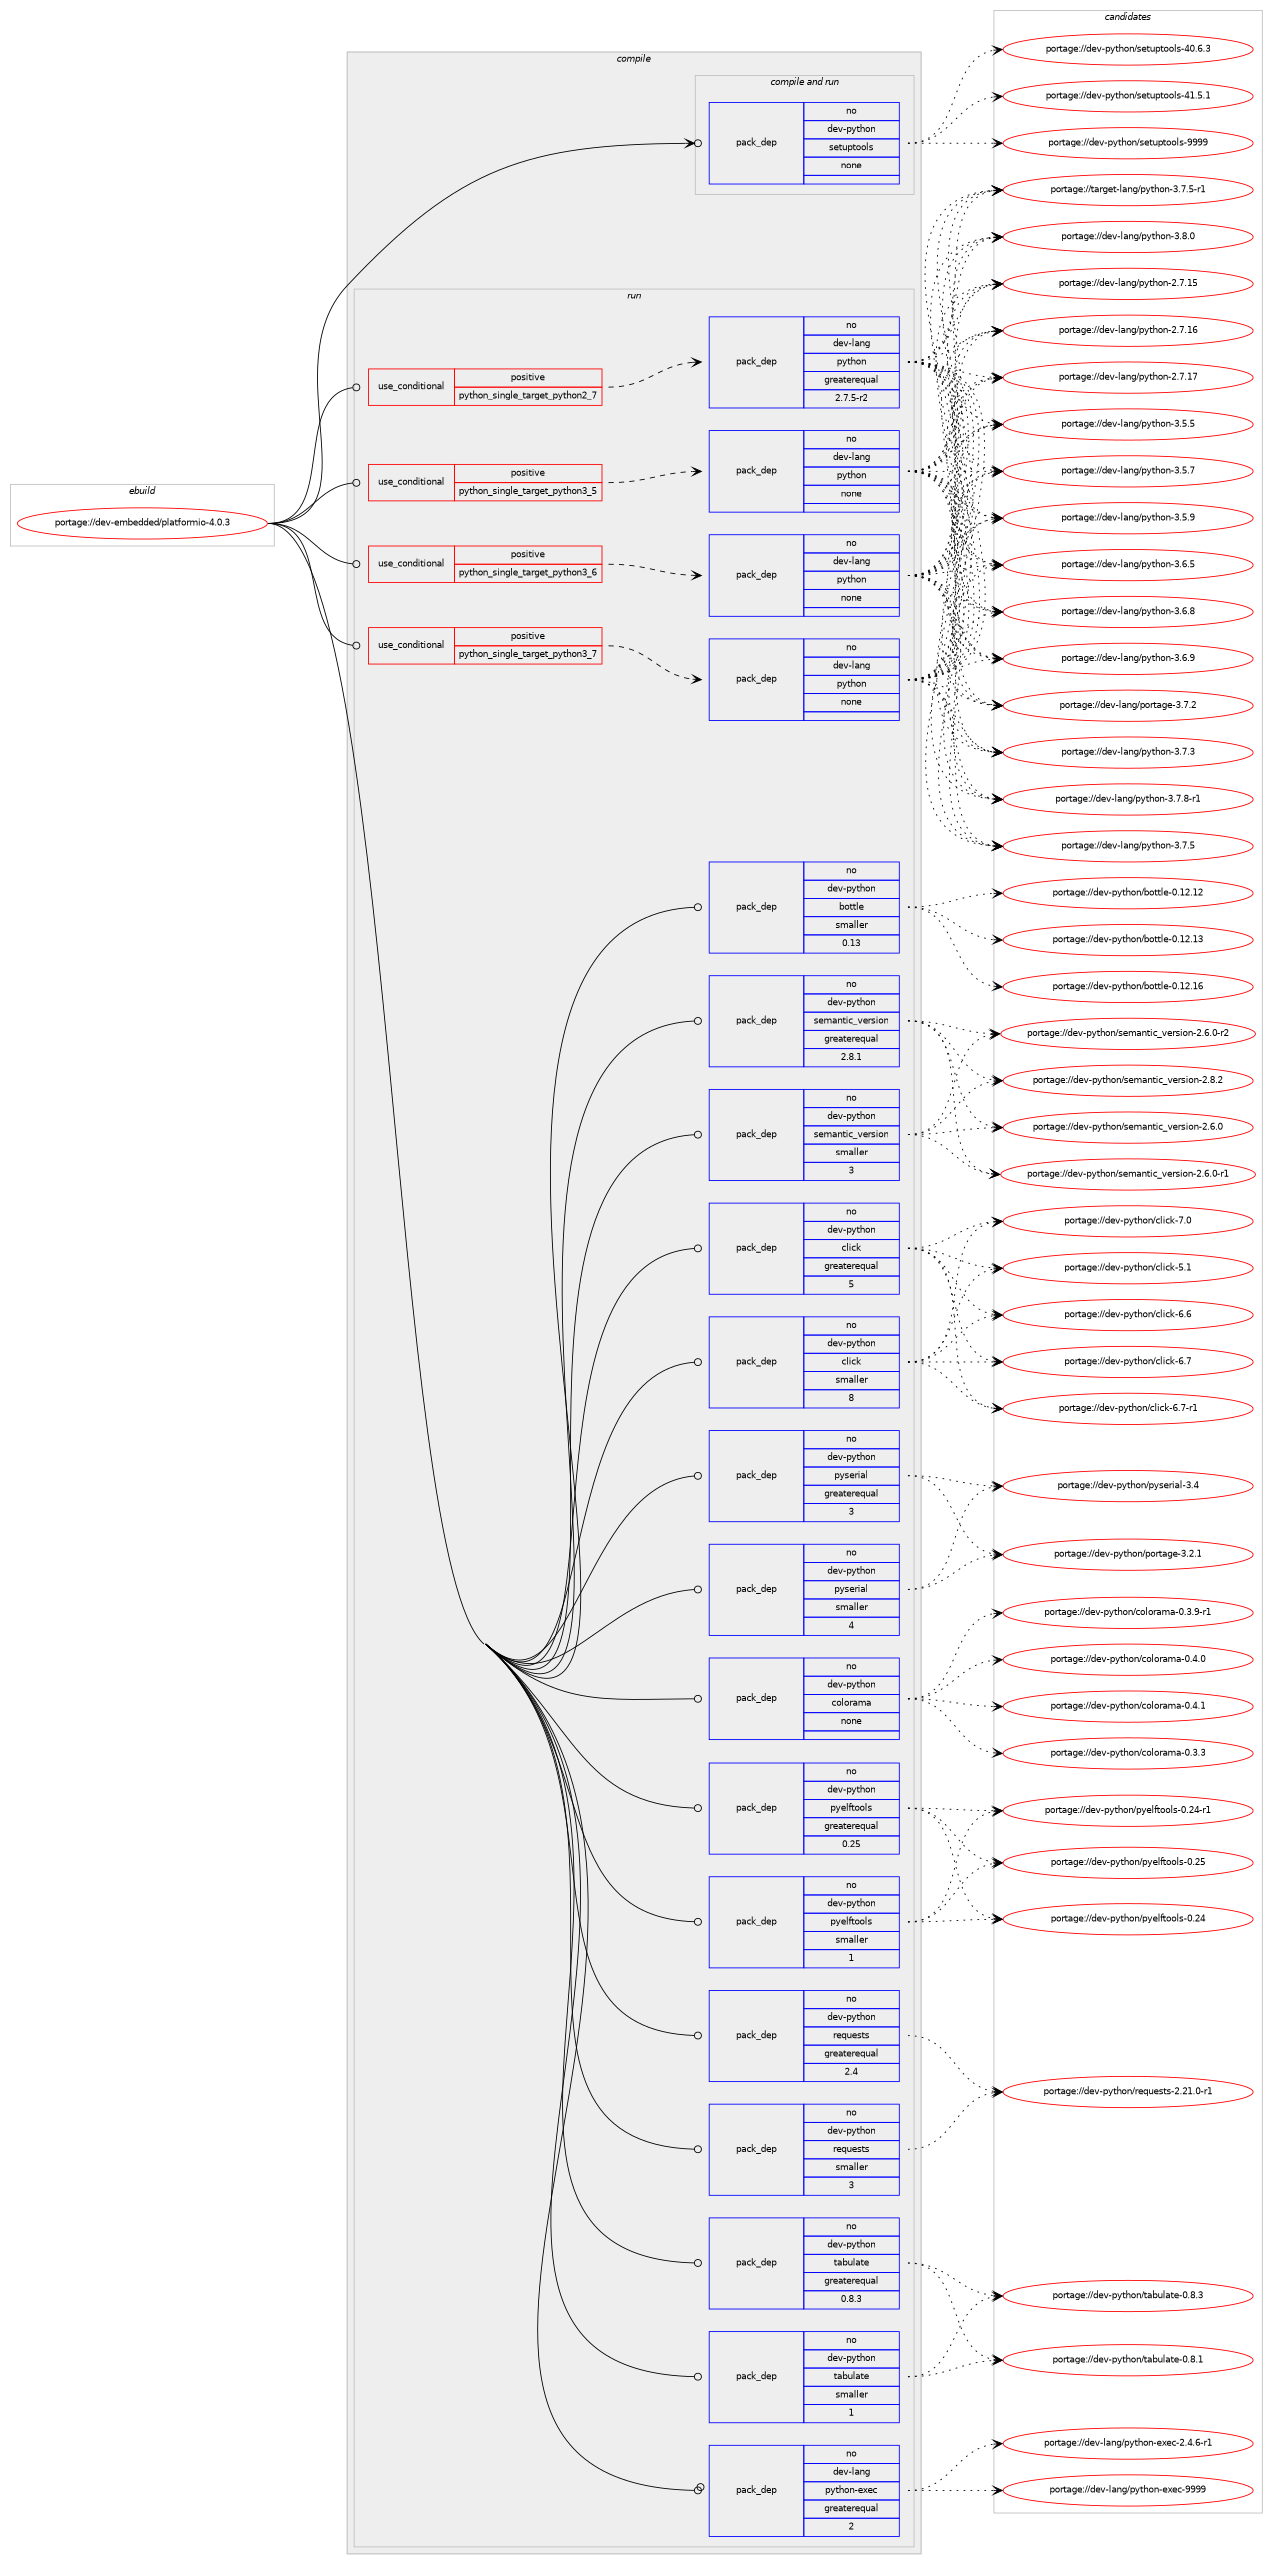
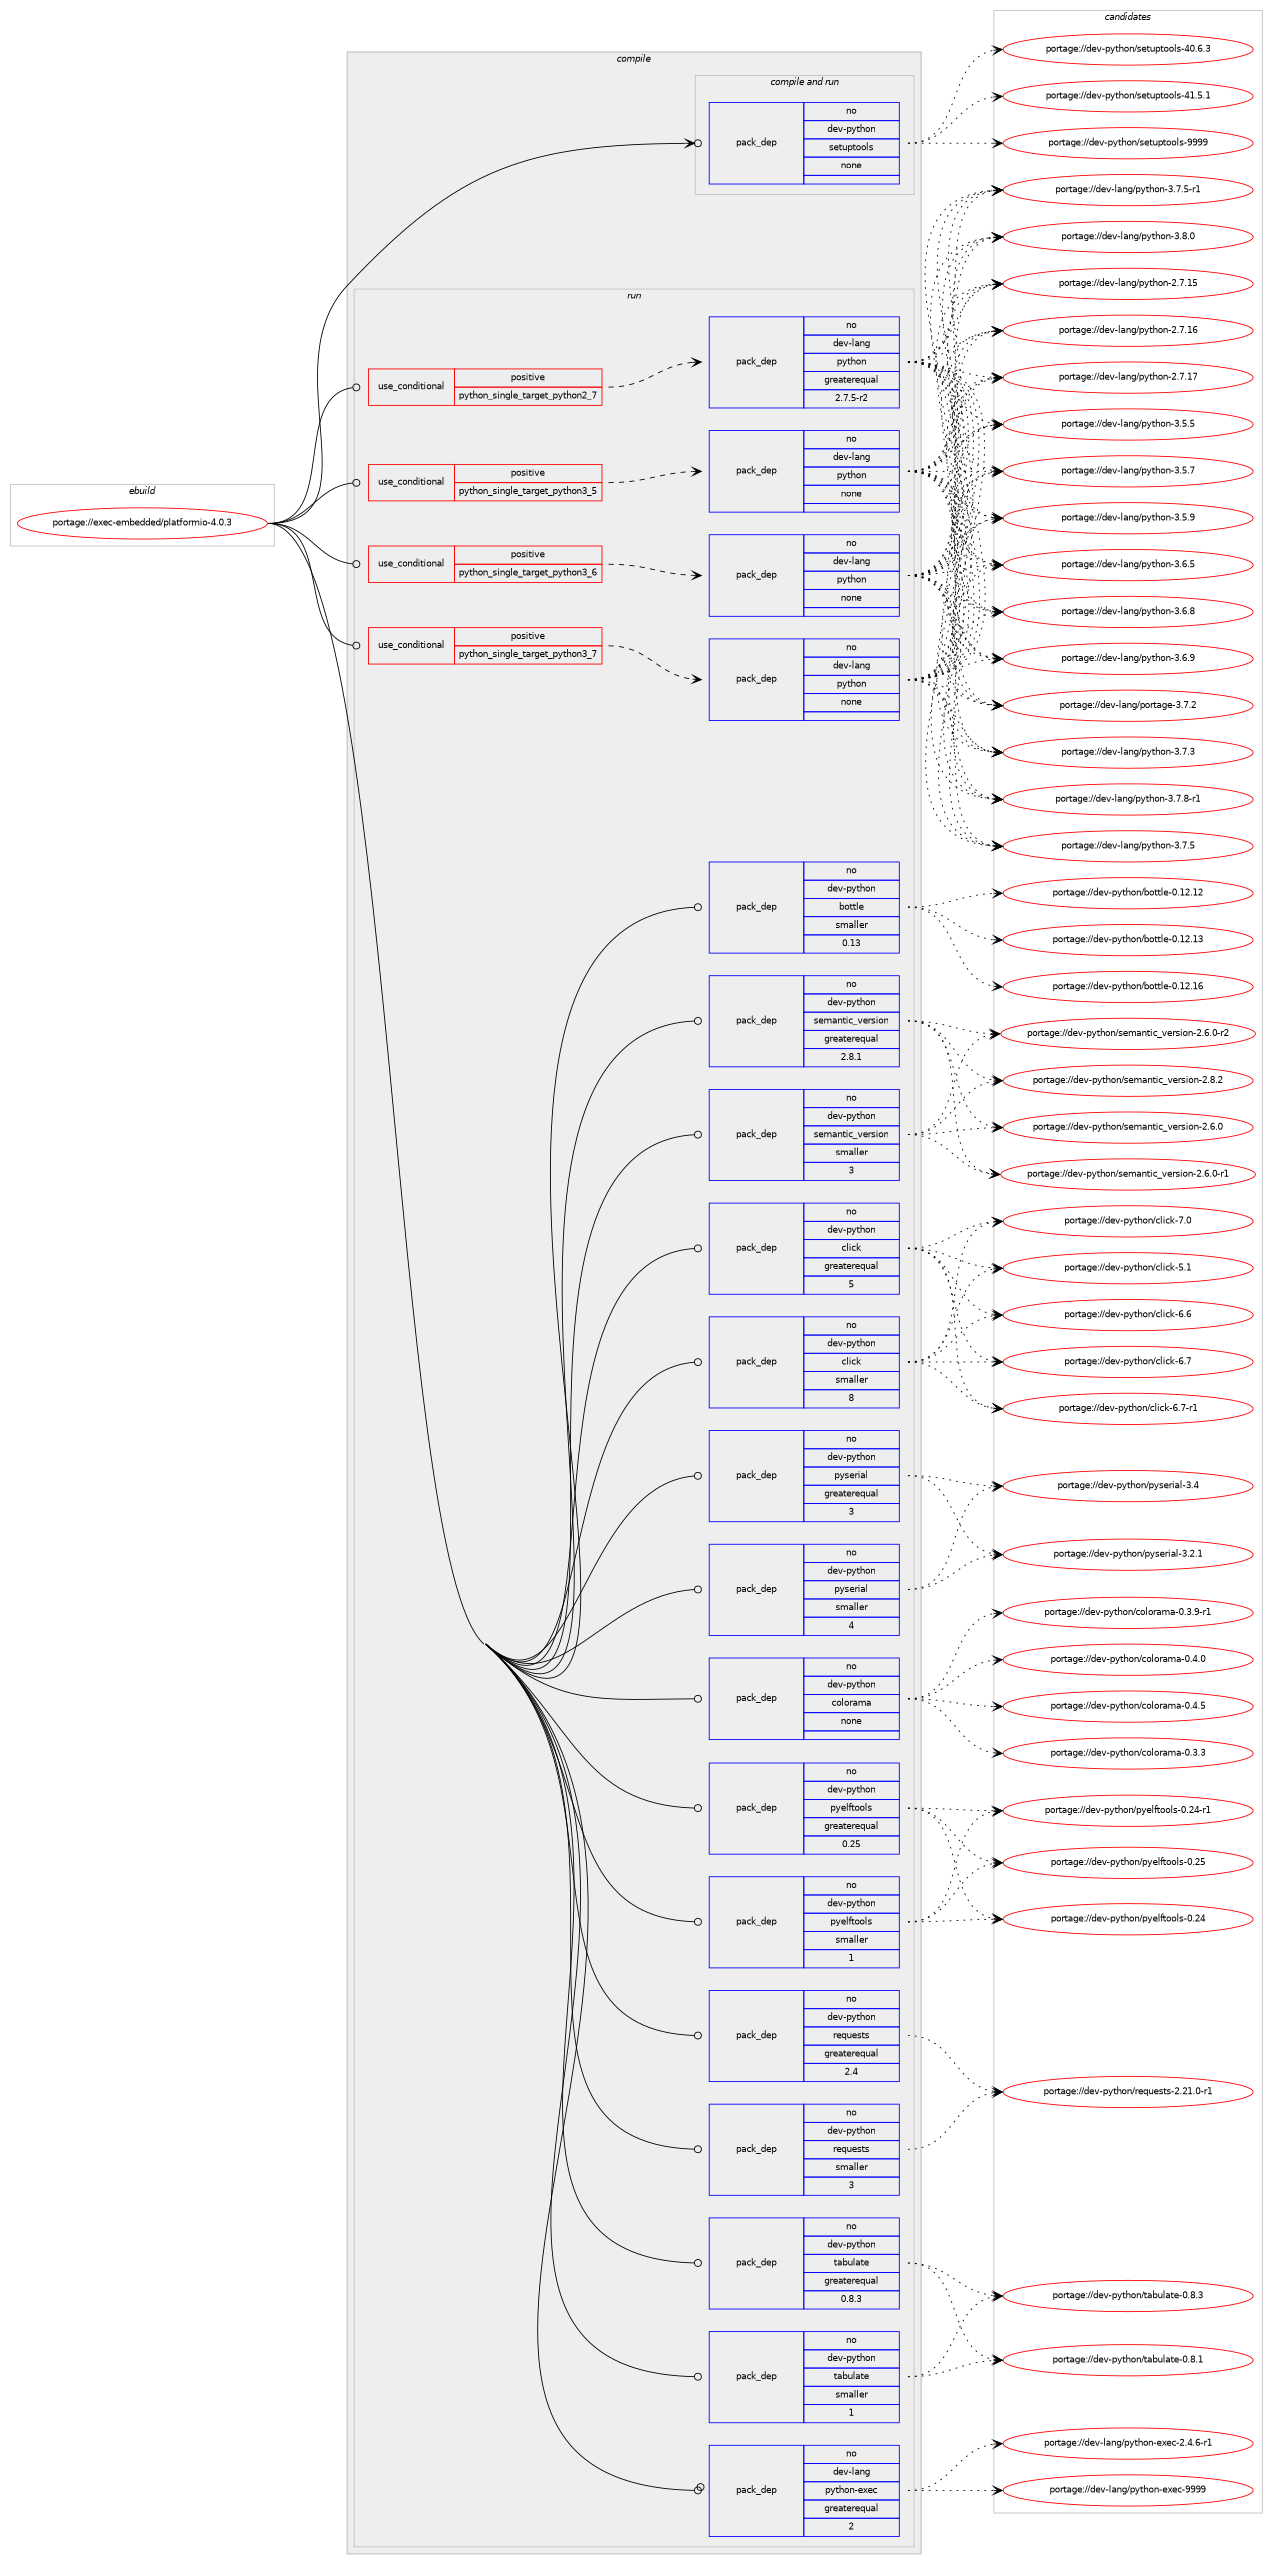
(1128, 190) -> (1128, 190)
(142, 523) -> (142, 523)
(1128, 1555) -> (1128, 1555)
(1128, 1707) -> (1128, 1707)
